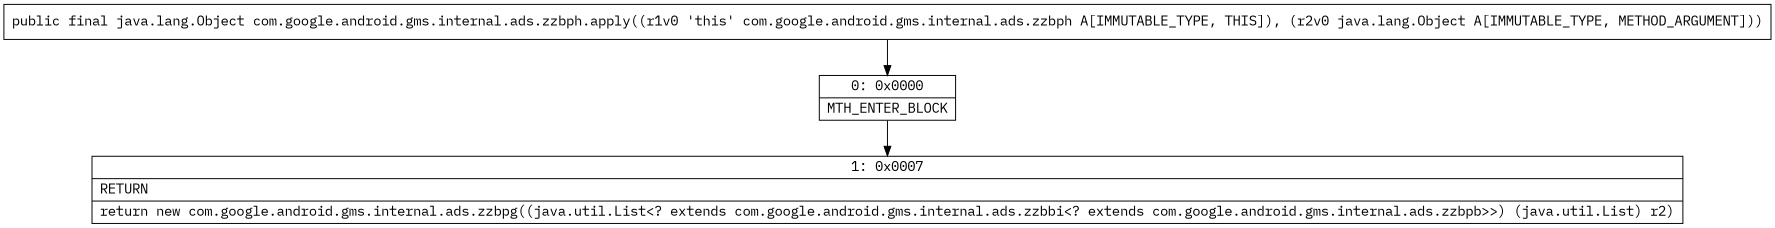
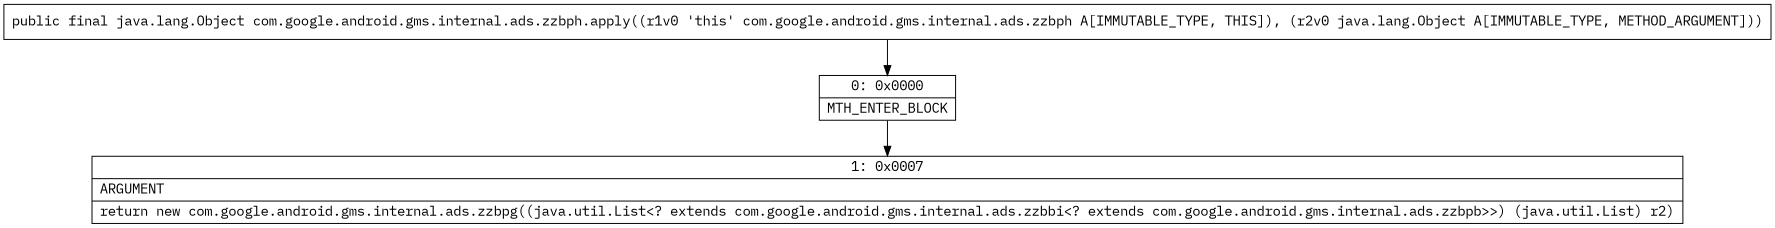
(124, 189) -> (132, 189)
